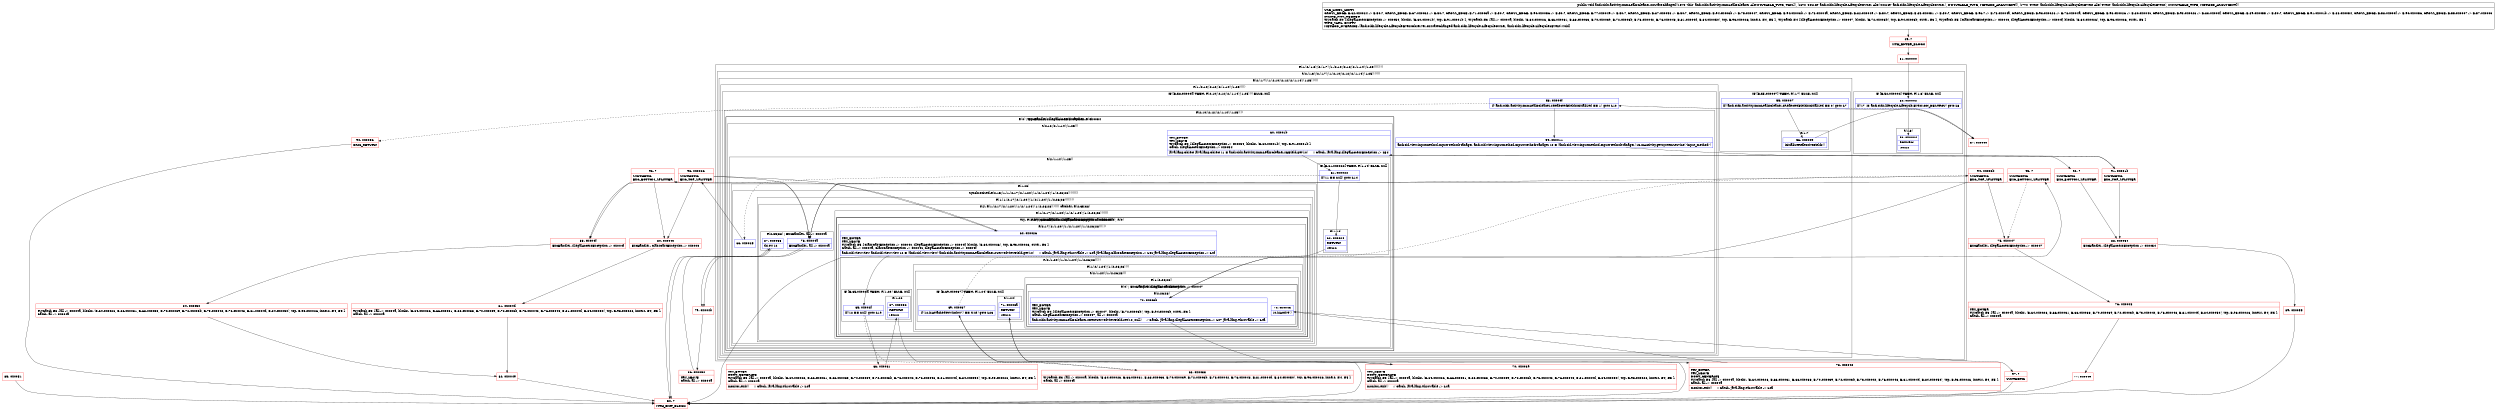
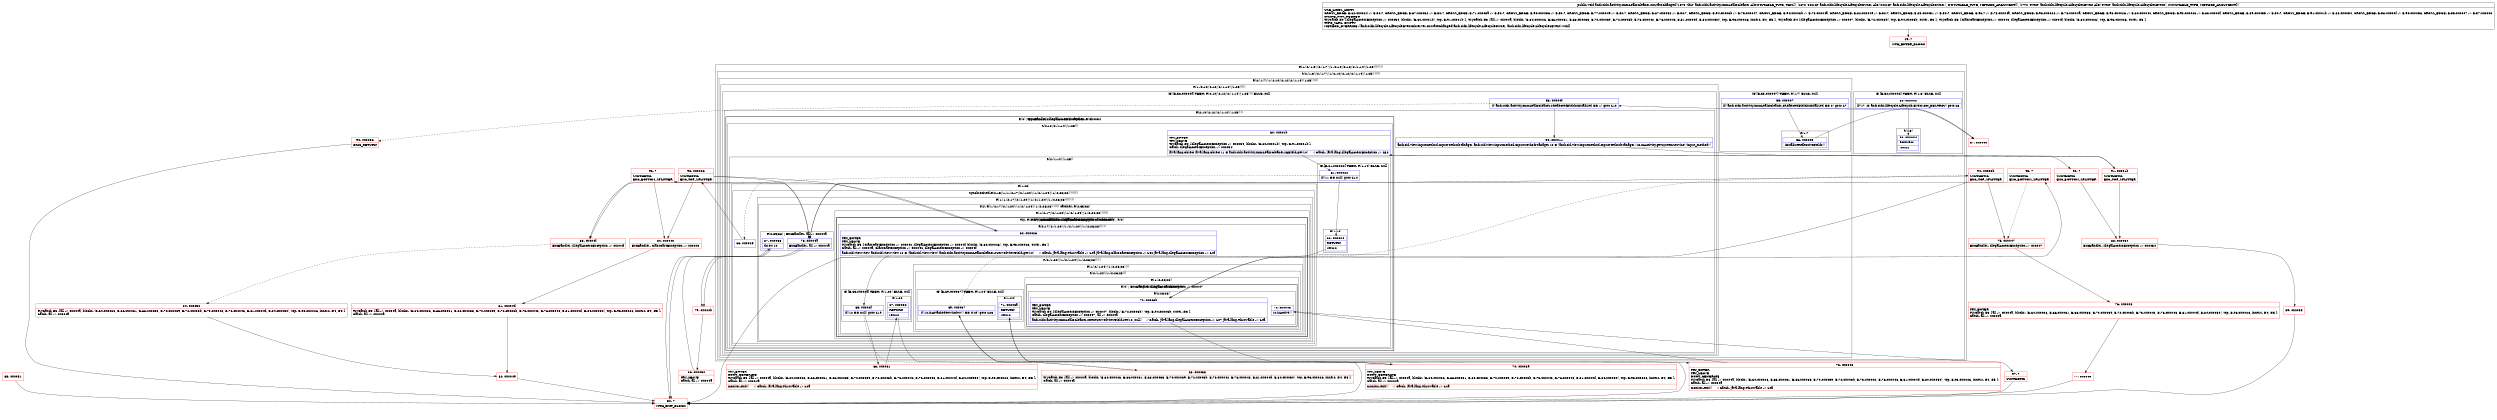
(1908, 59) -> none
(376, 254) -> (376, 254)
